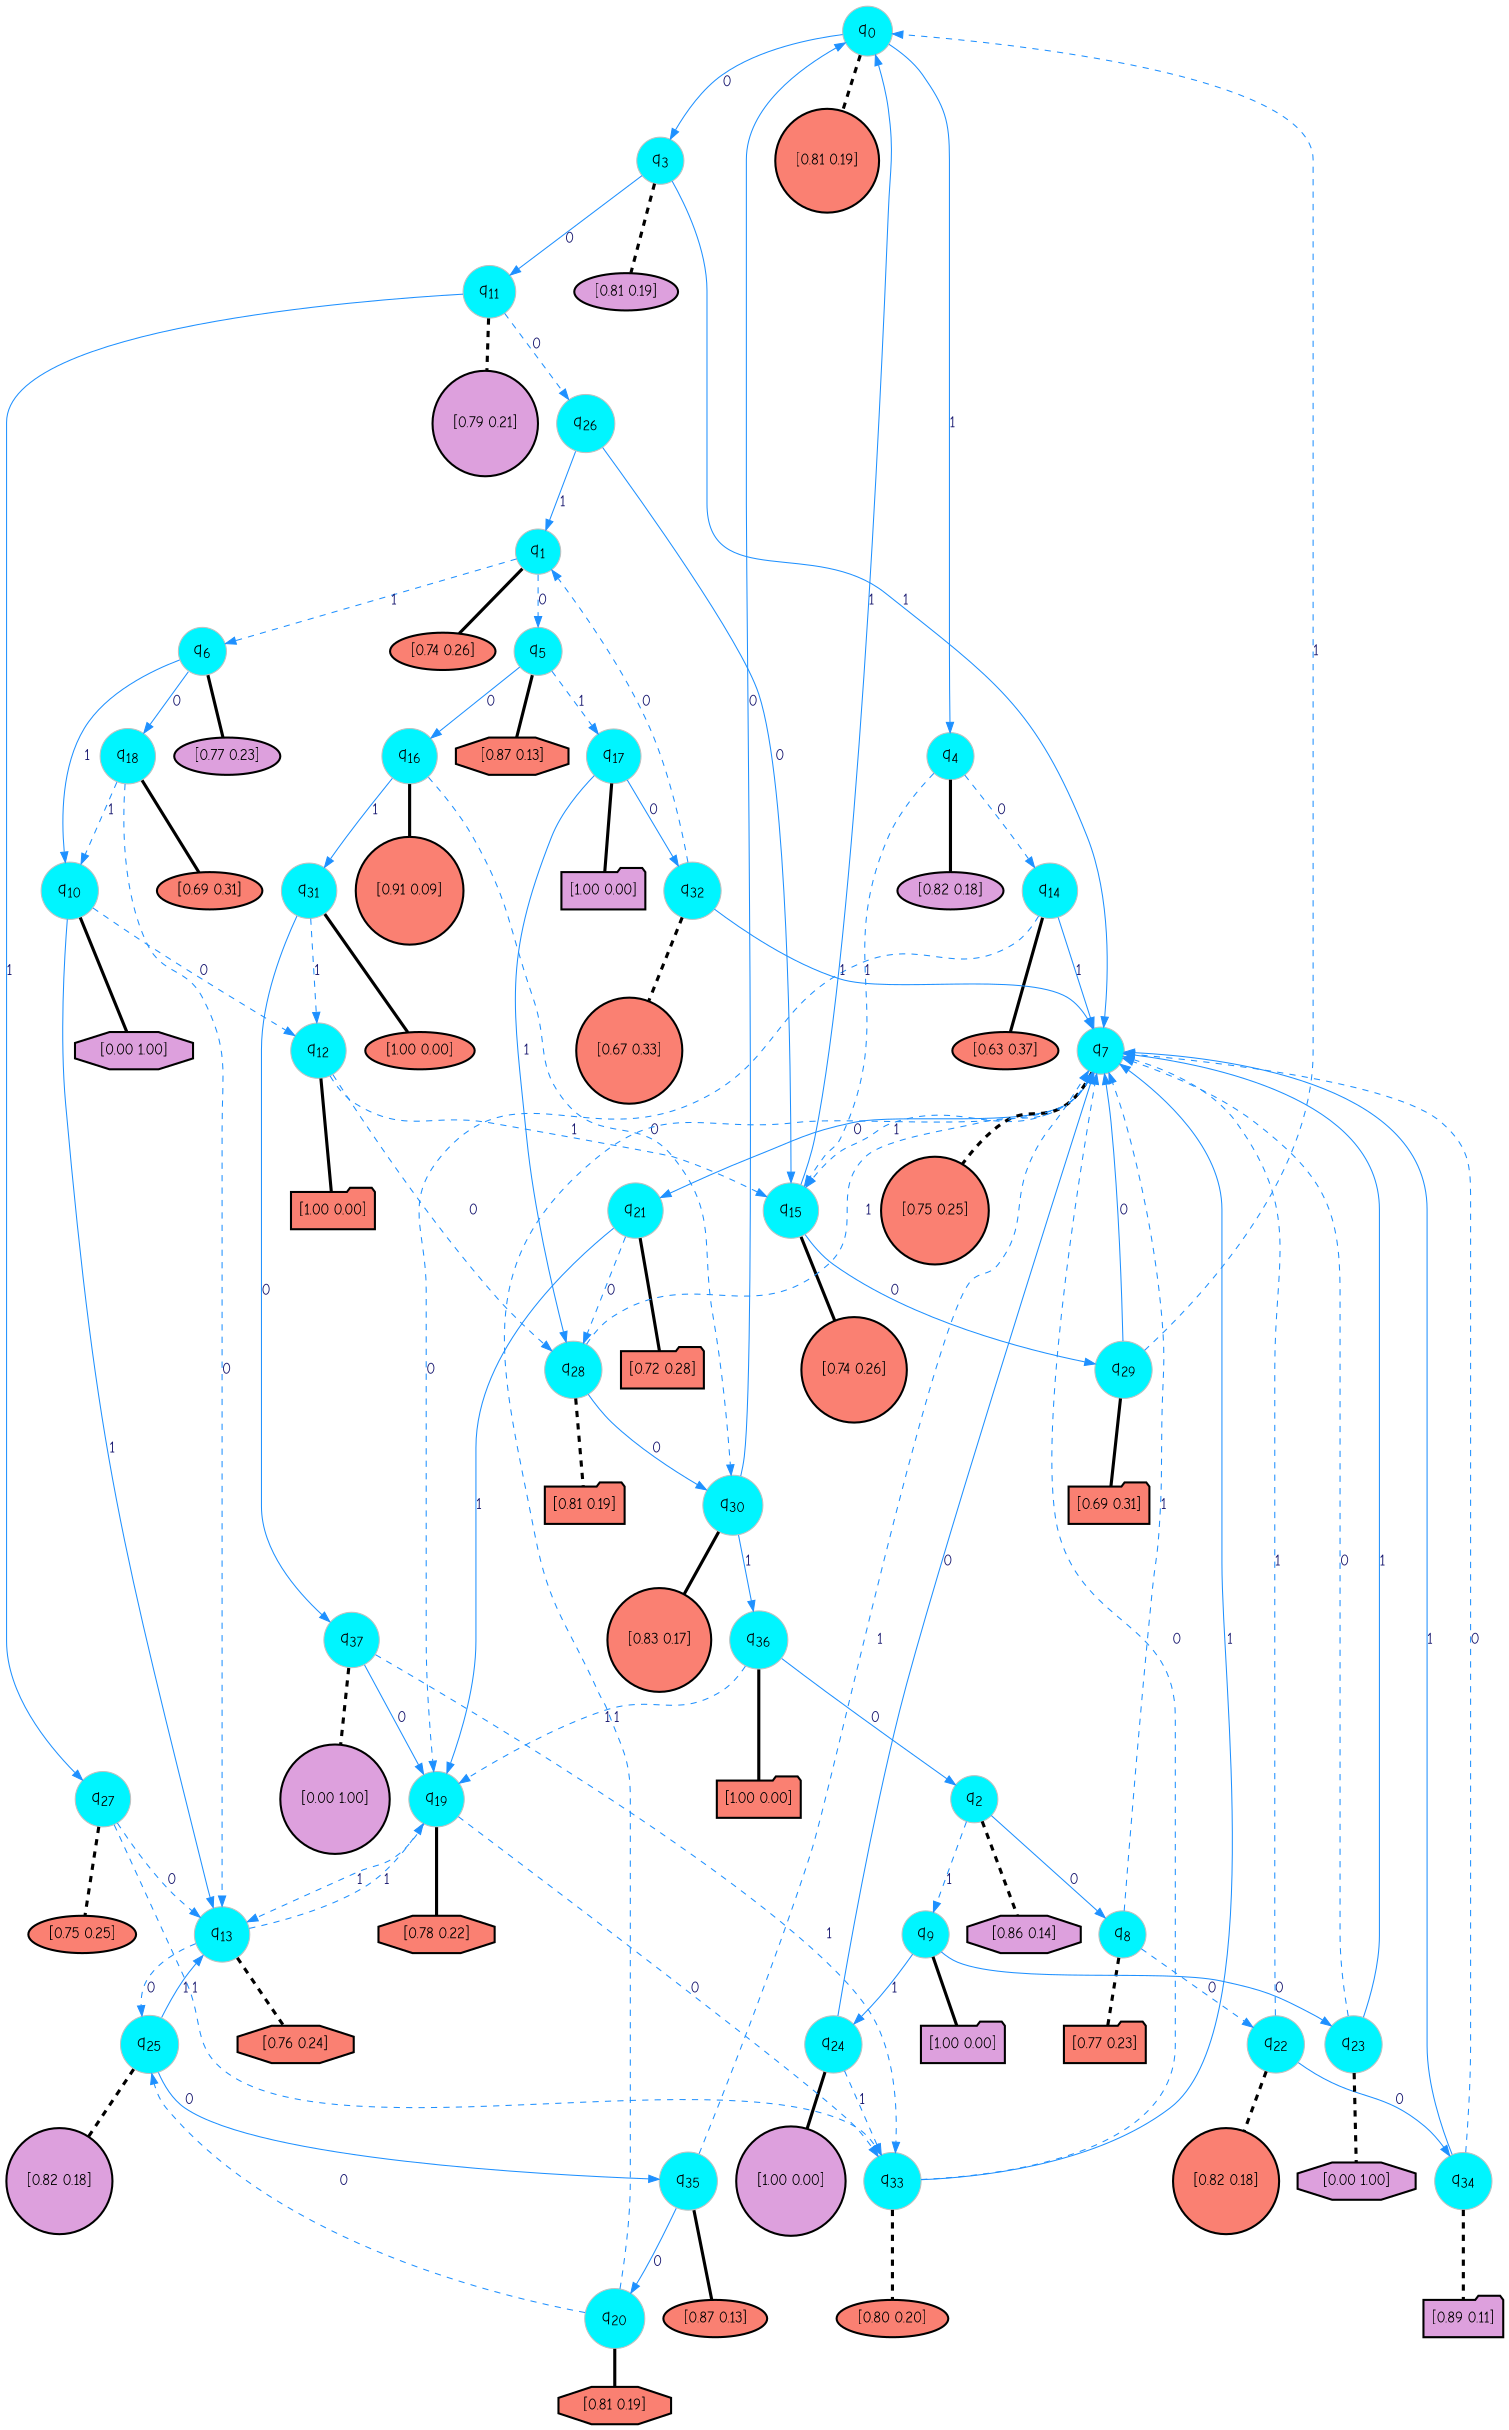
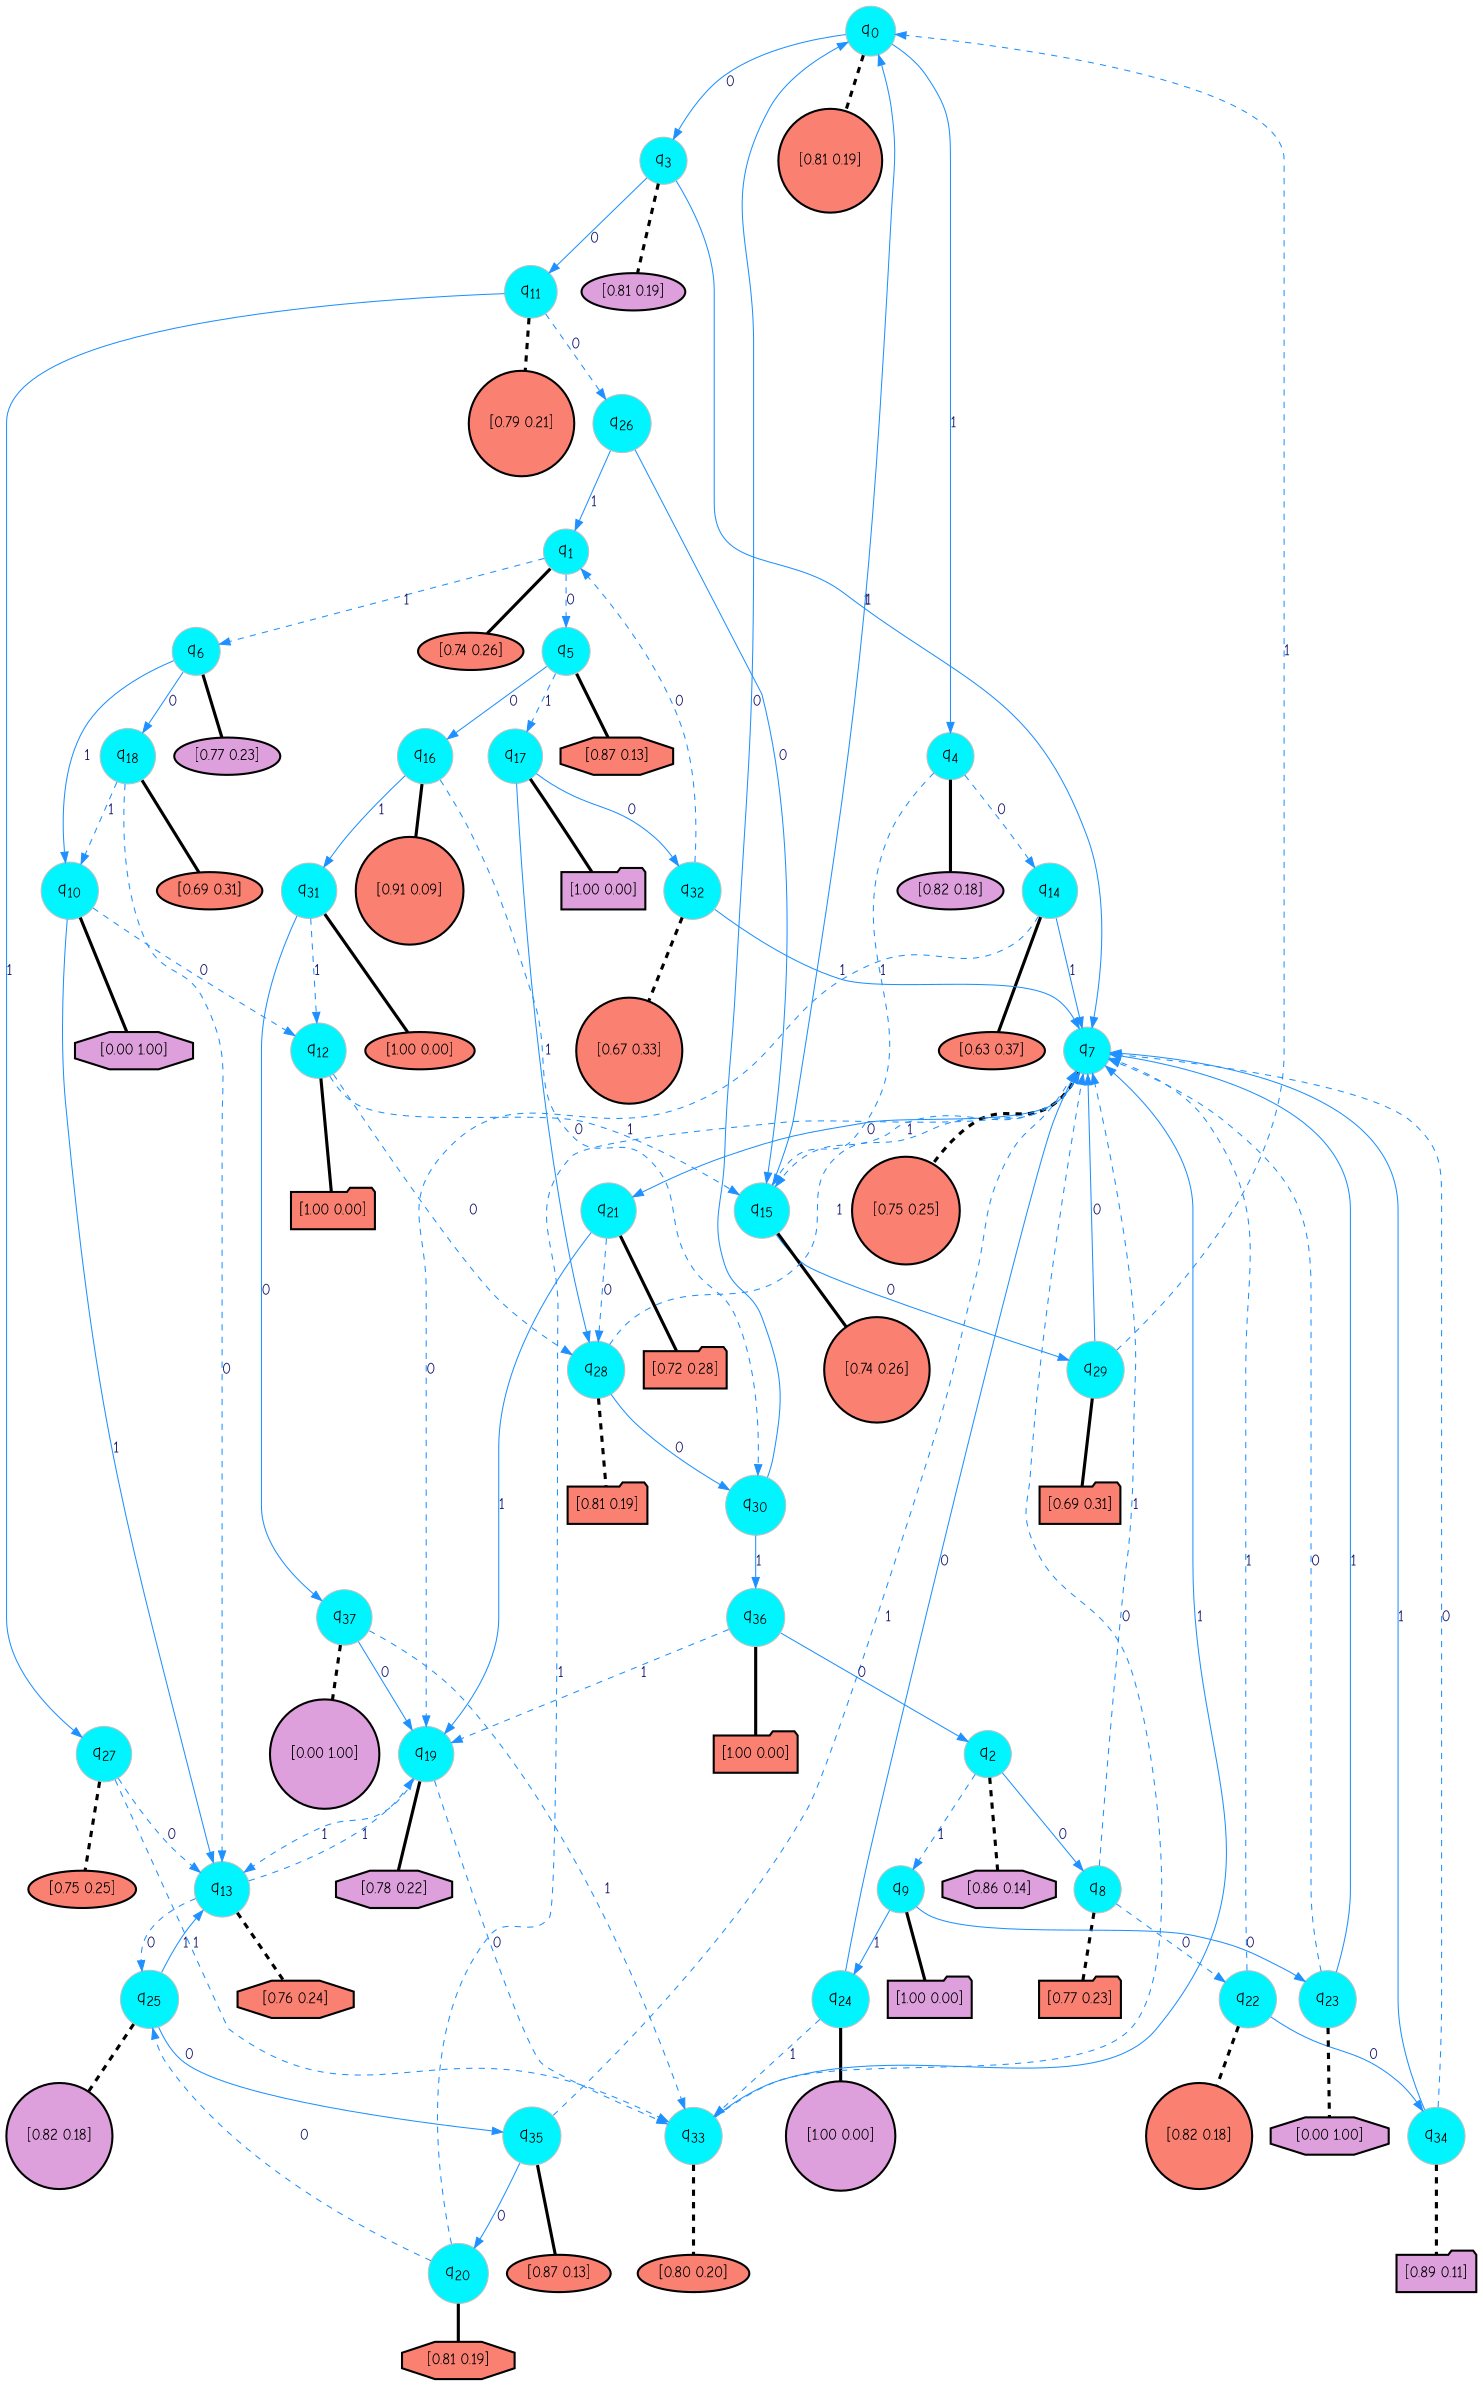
(485, 423) -> (522, 424)
(659, 1640) -> none
(437, 1934) -> (394, 1889)
